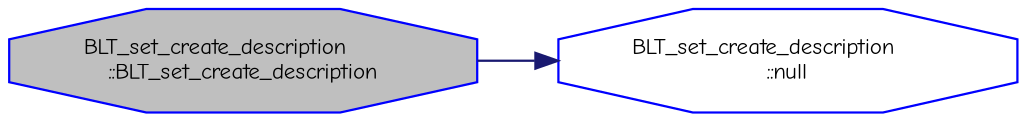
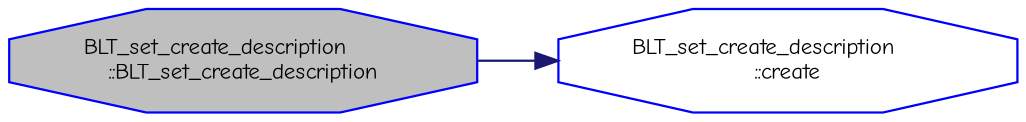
(788, 61) -> (788, 61)
